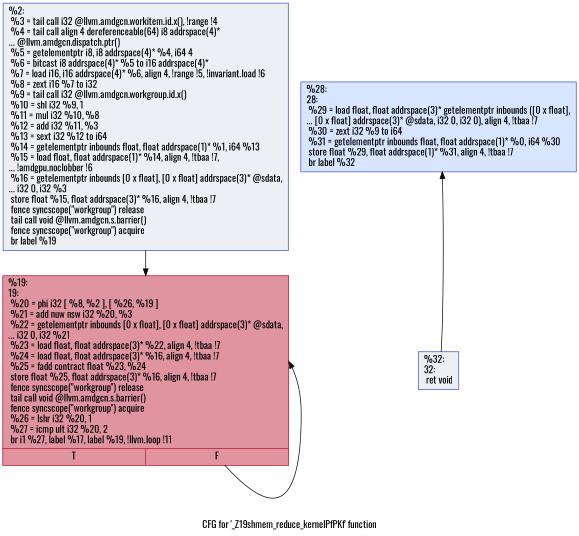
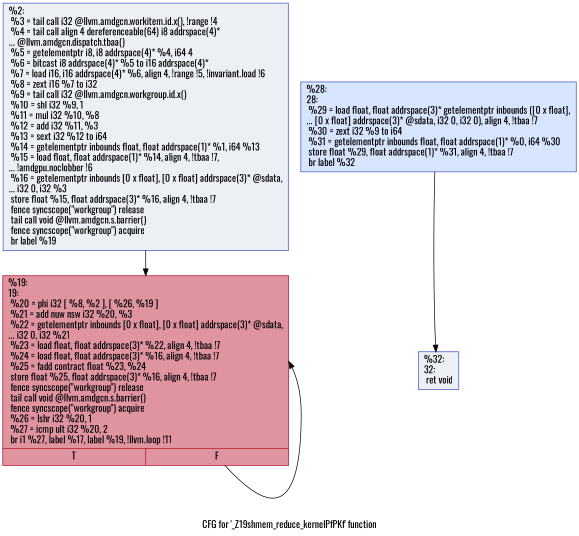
(64, 43) -> (67, 43)
(443, 265) -> (434, 258)
